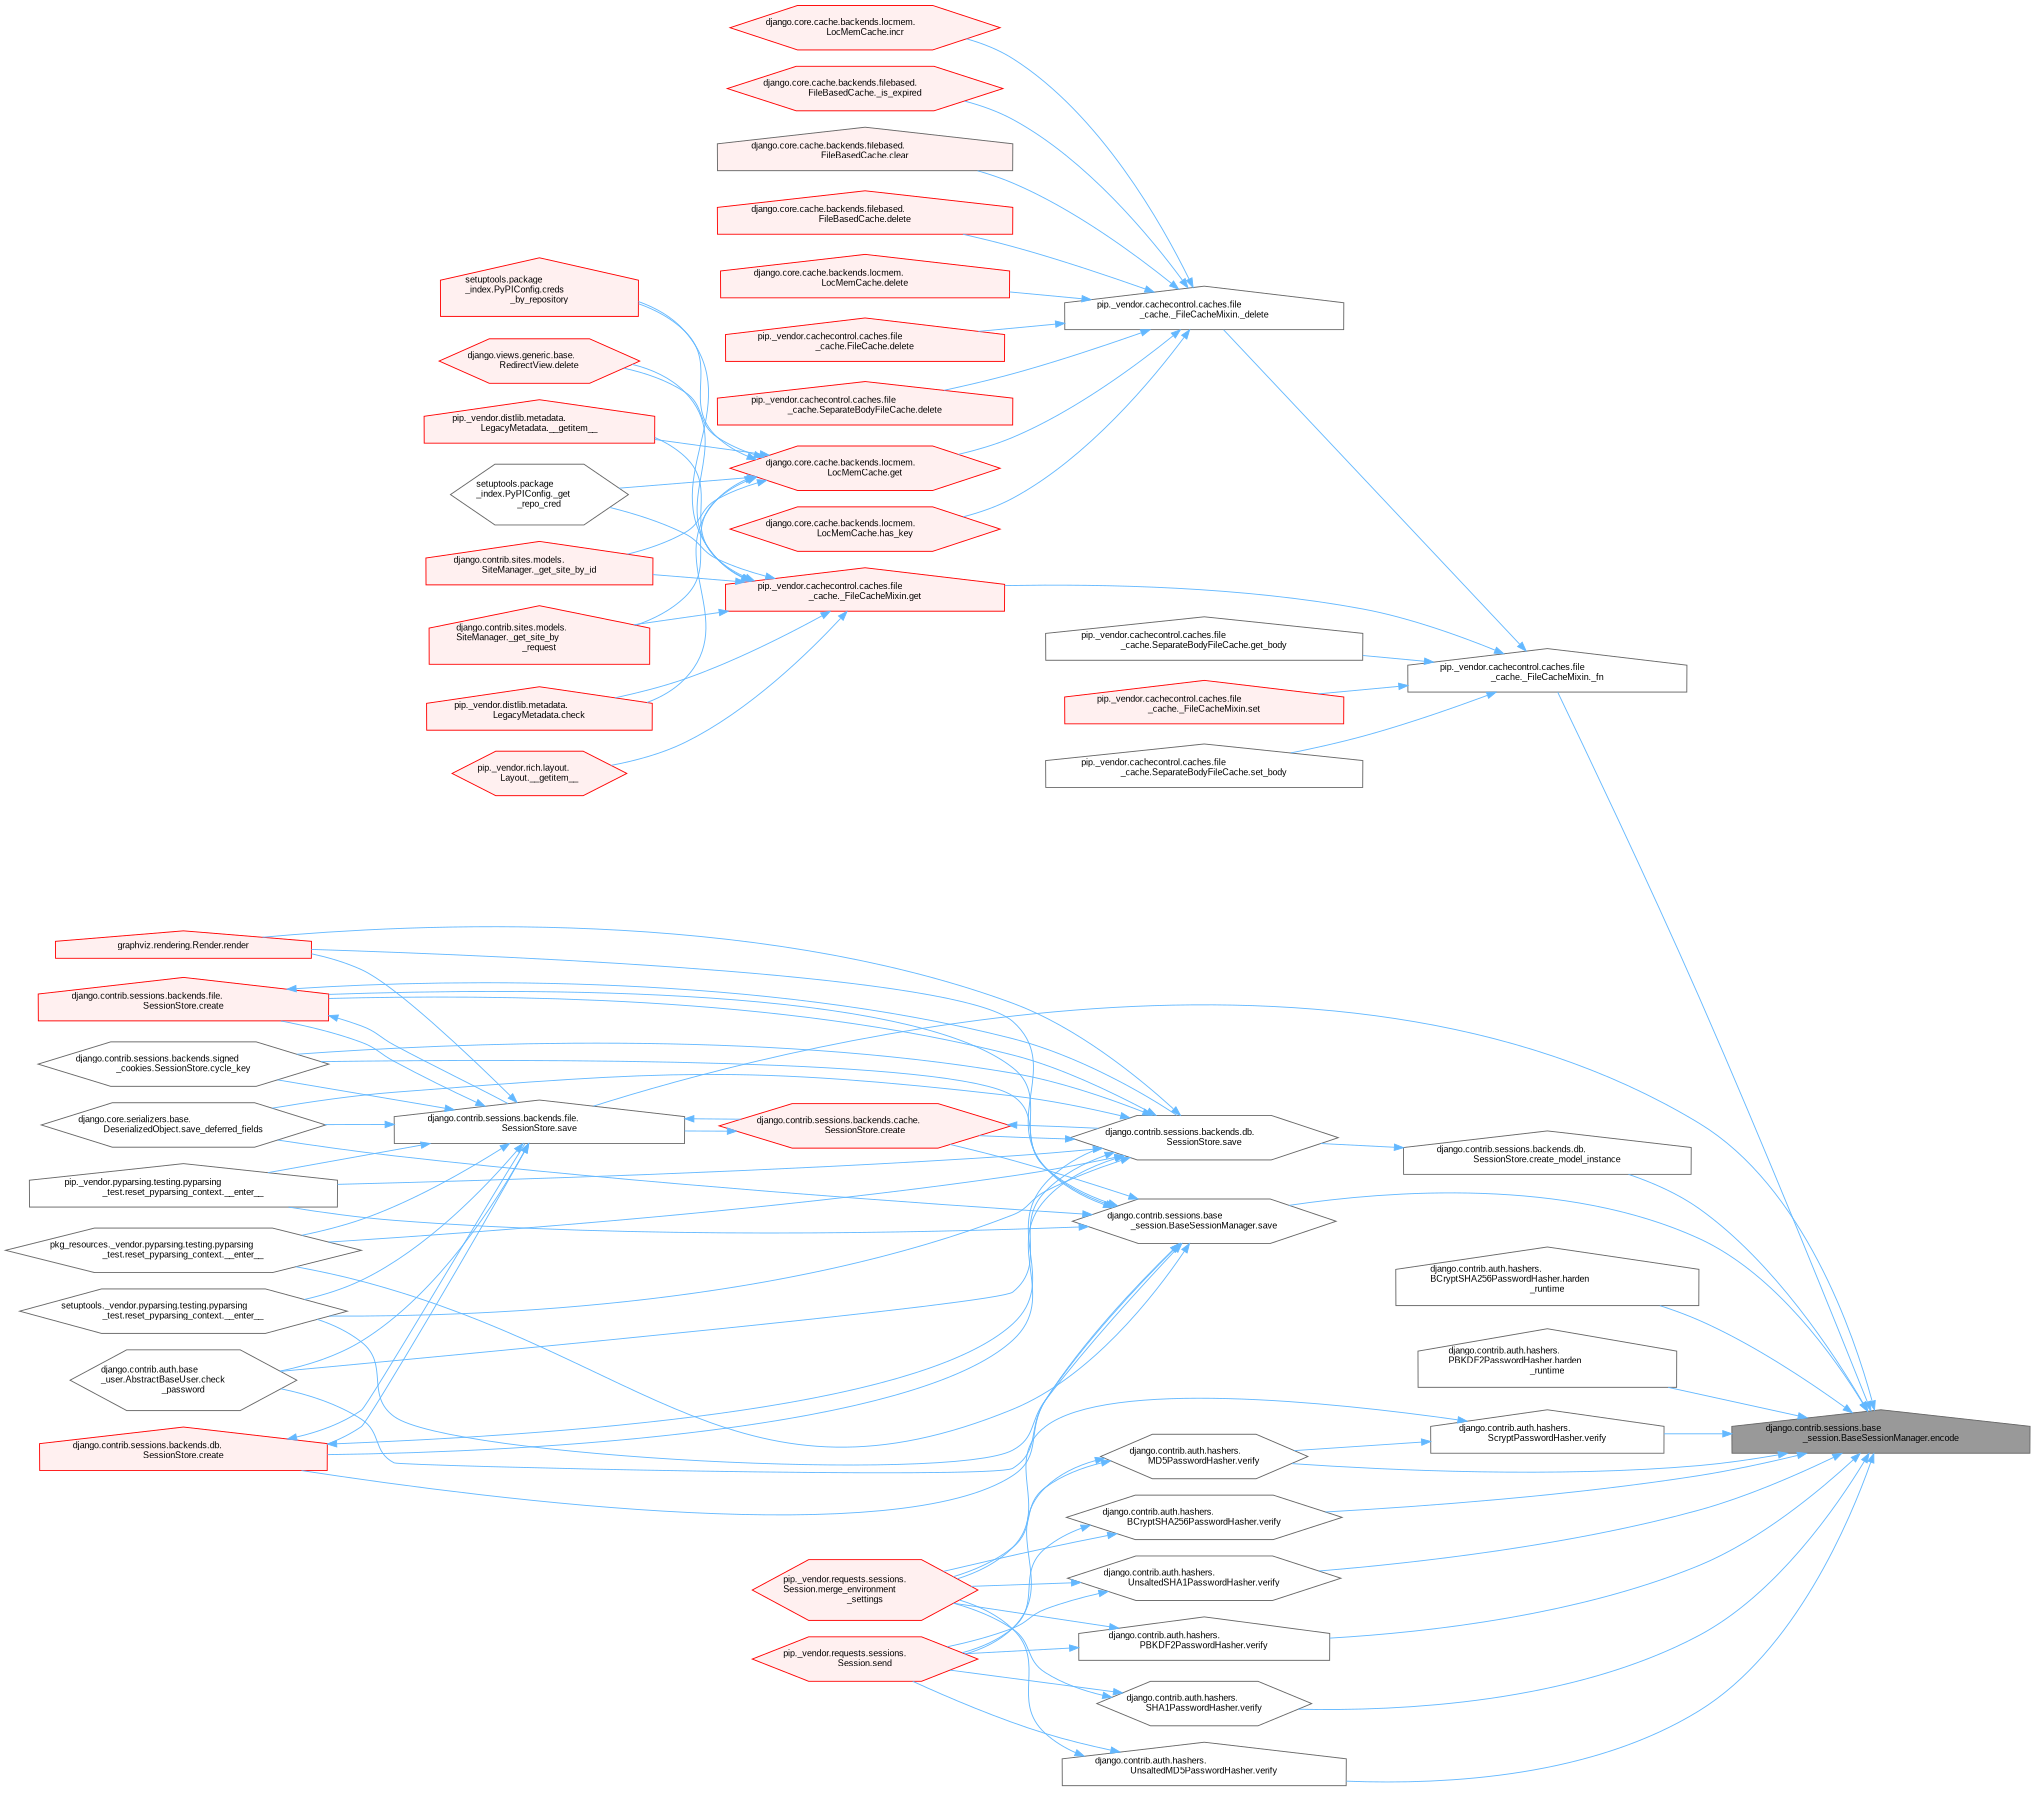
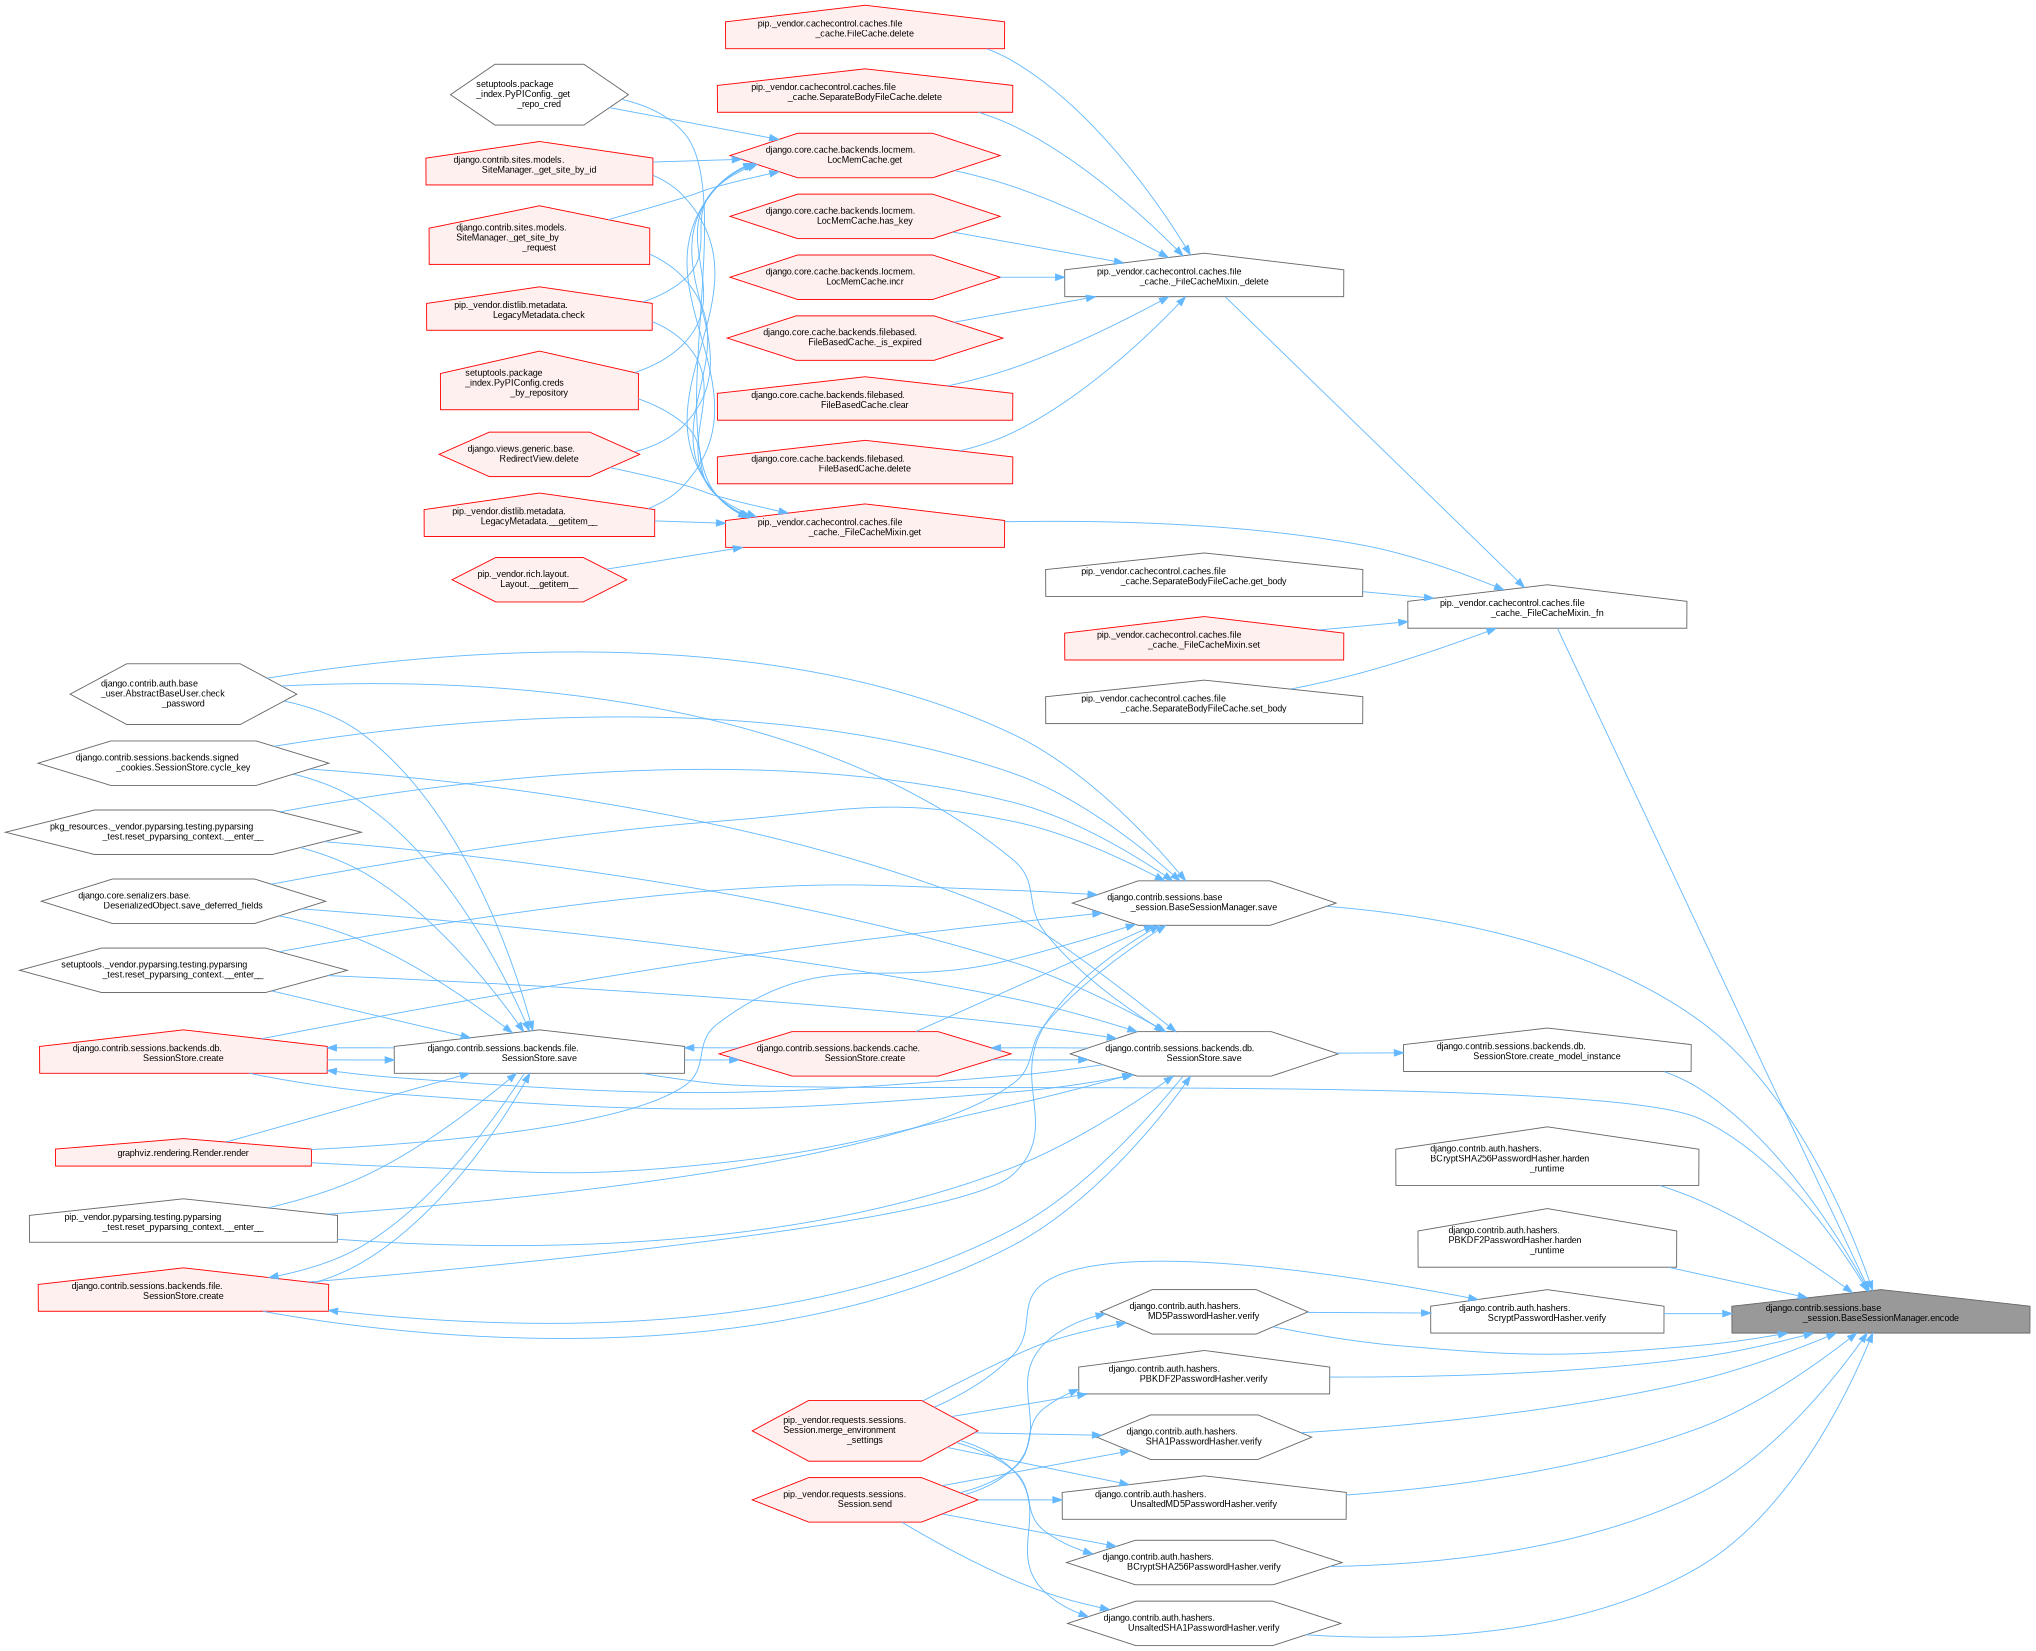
(865, 151) -> (865, 401)
(865, 278) -> none
